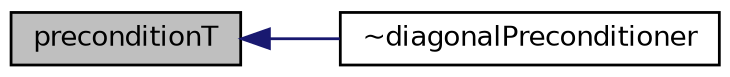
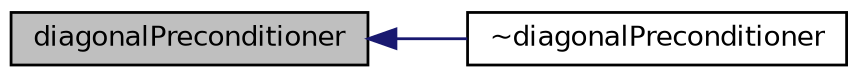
(126, 39) -> (190, 39)
